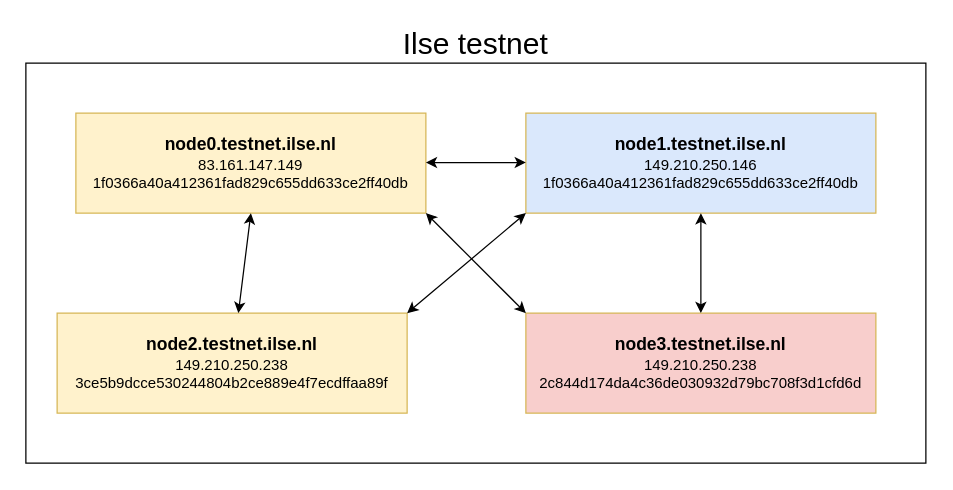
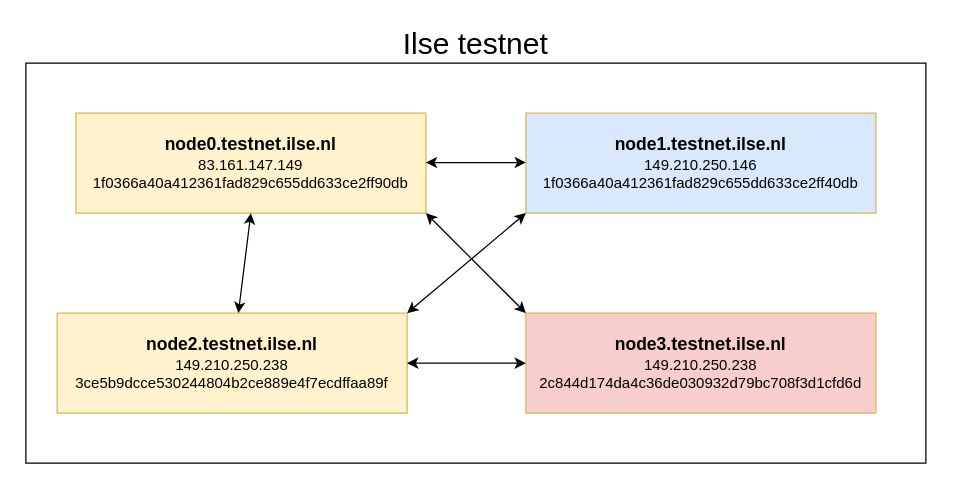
(251, 163) -> (251, 163)
(701, 263) -> none
none -> (466, 363)
